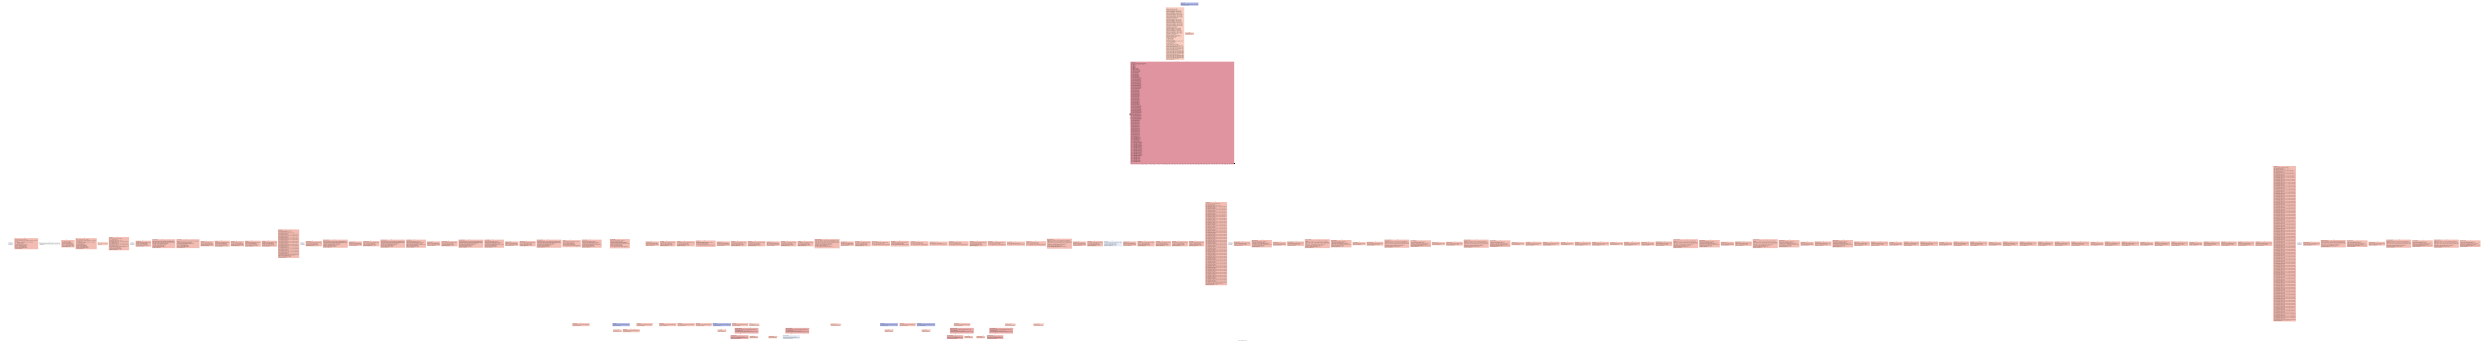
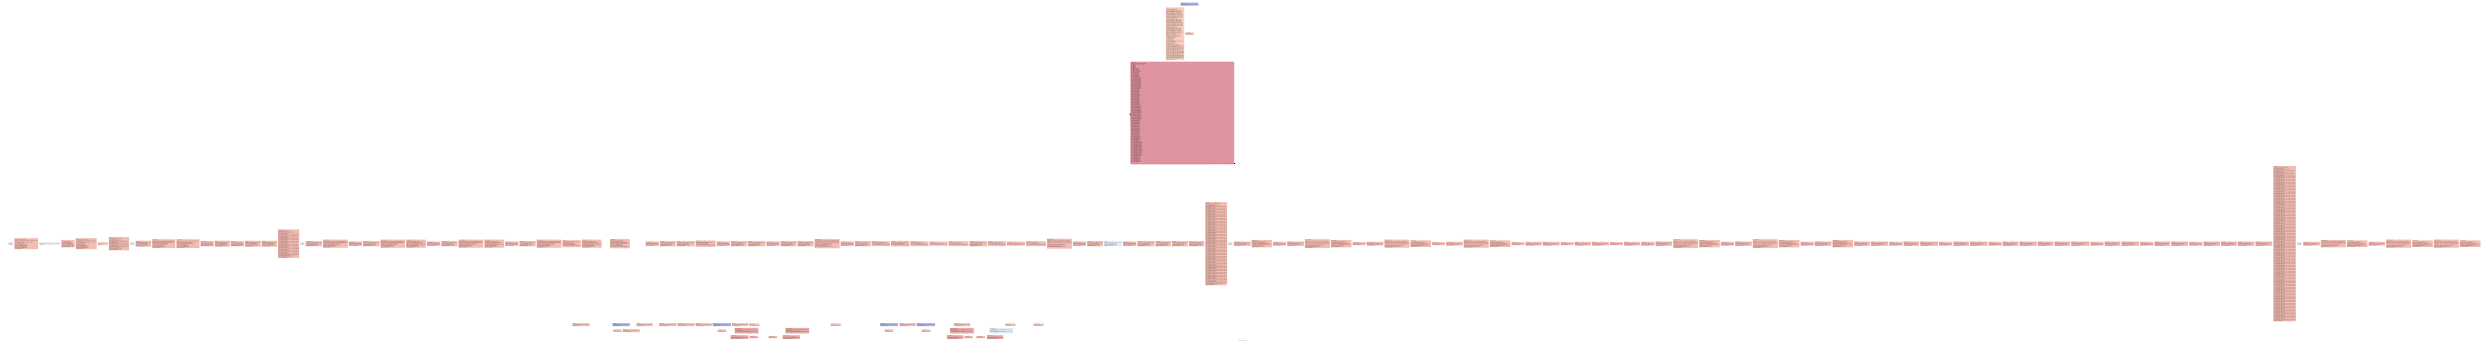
(1001, 331) -> (1001, 331)
(791, 337) -> (791, 337)
